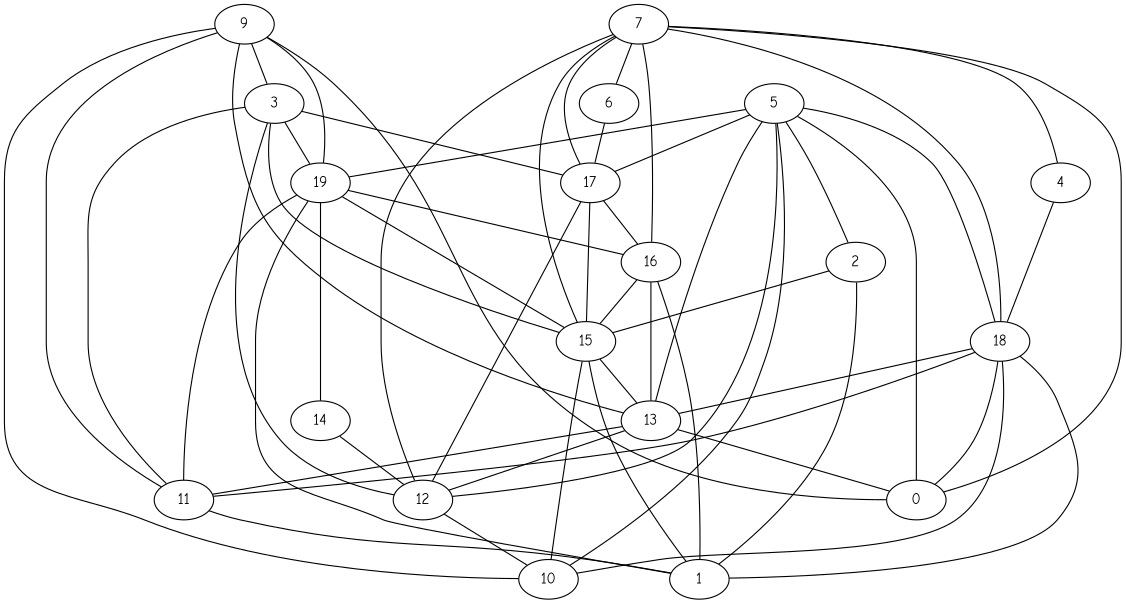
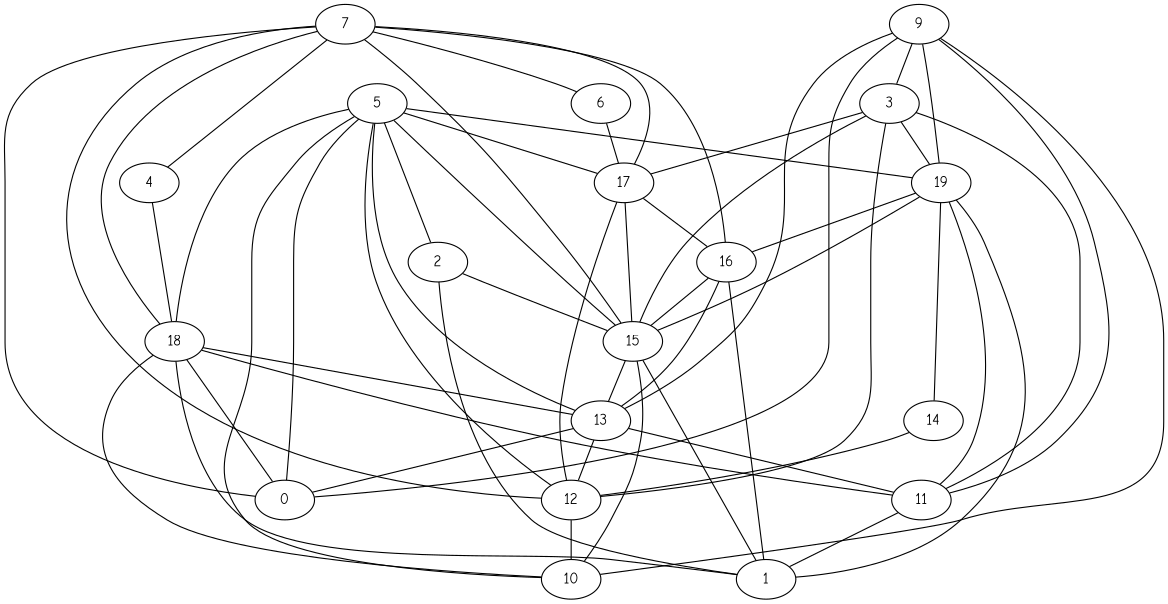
none -> (504, 224)
